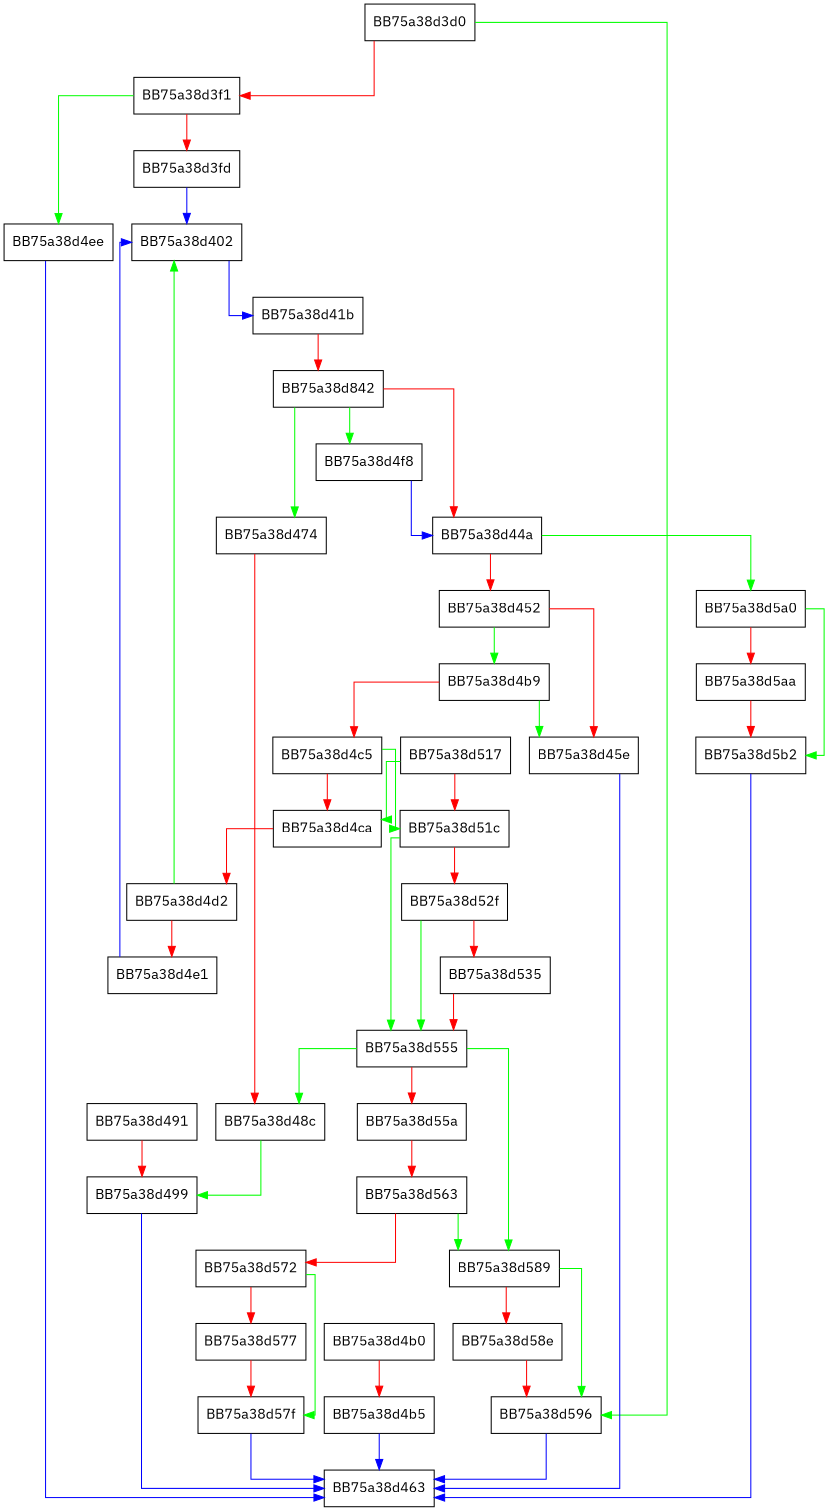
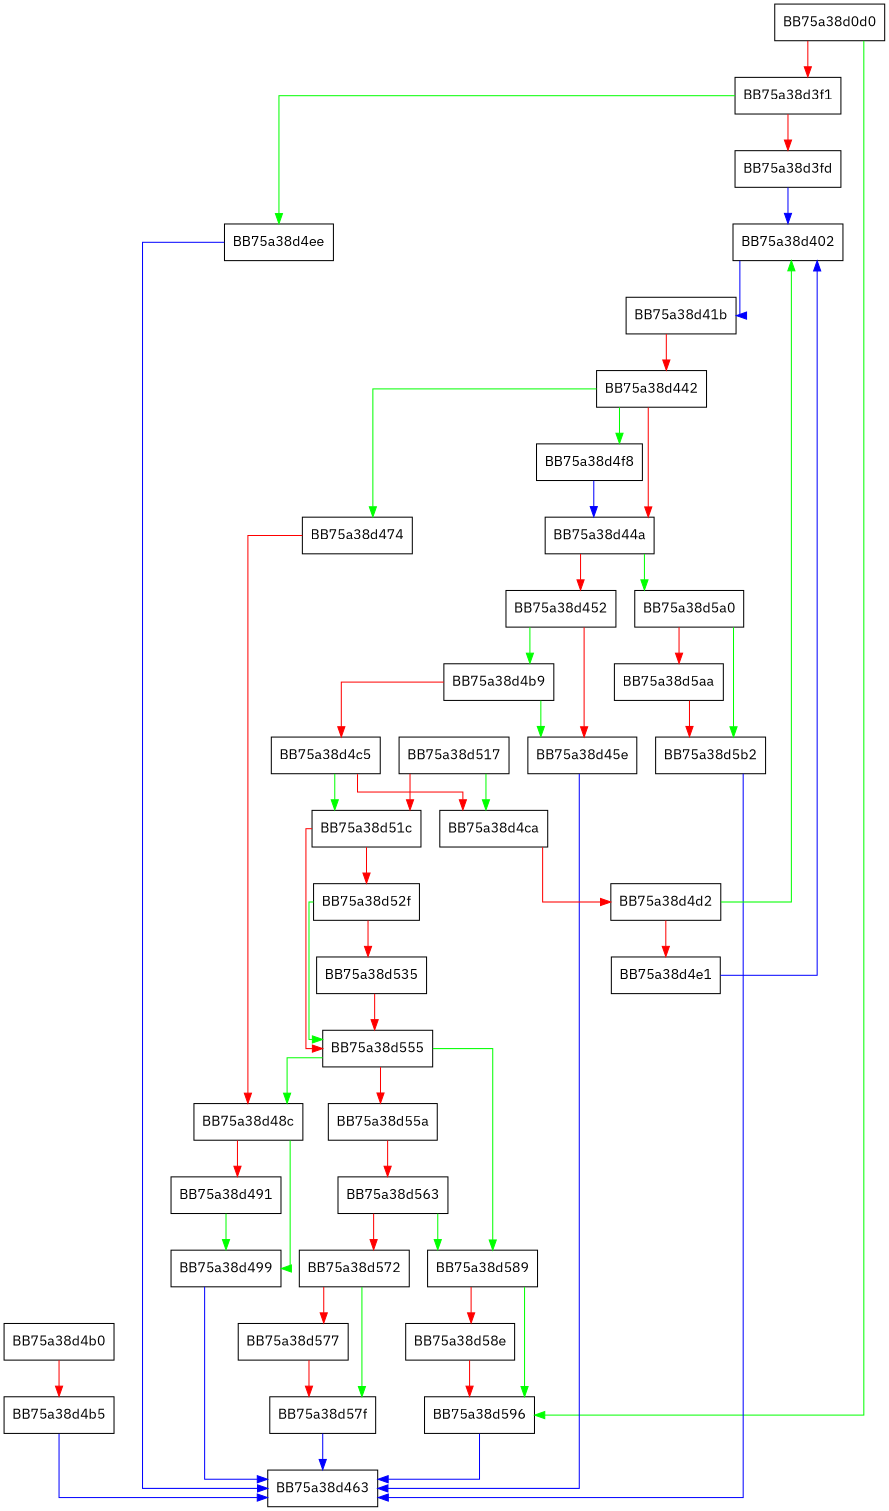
(420, 22) -> (830, 22)
(328, 389) -> (652, 389)
(391, 924) -> (306, 892)
(142, 1153) -> (226, 1227)
none -> (237, 1153)
